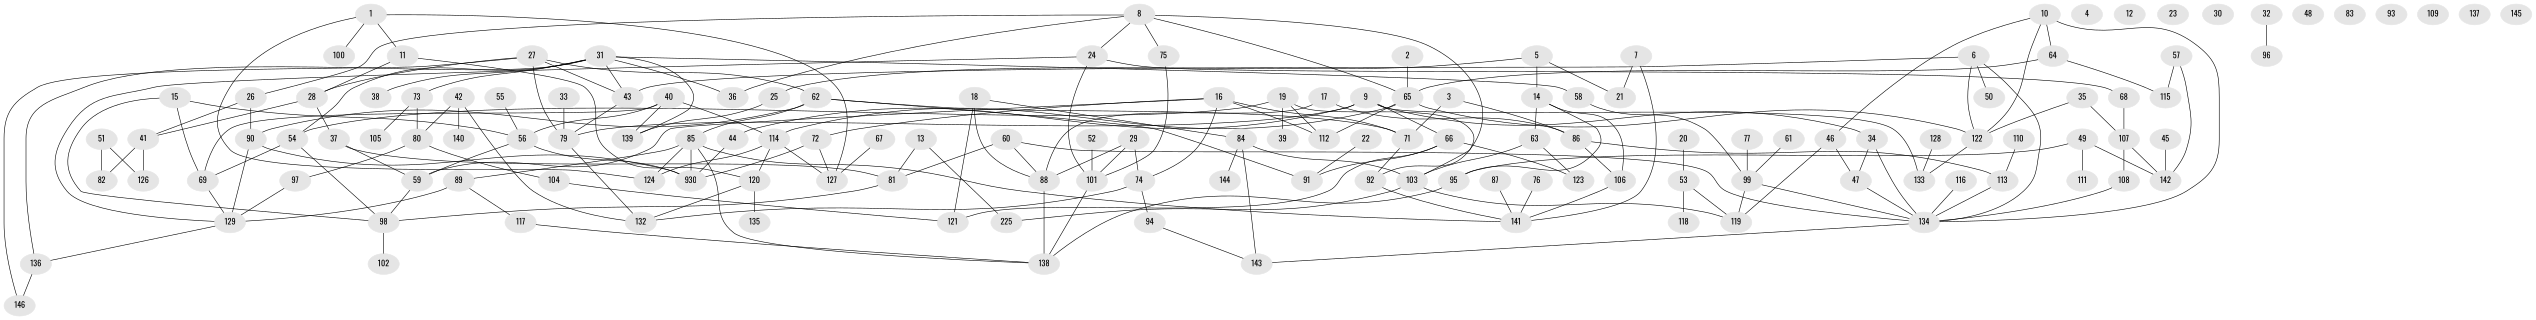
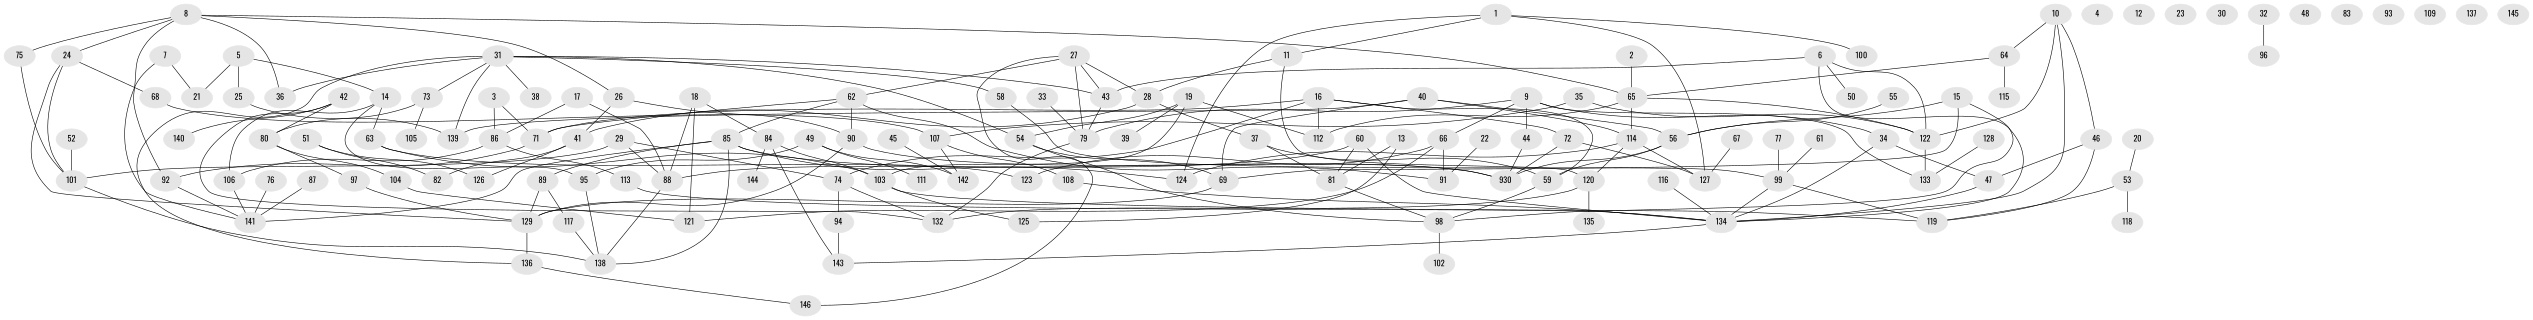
(2176, 56) -> none
(2019, 139) -> none
(1006, 222) -> (1024, 222)
